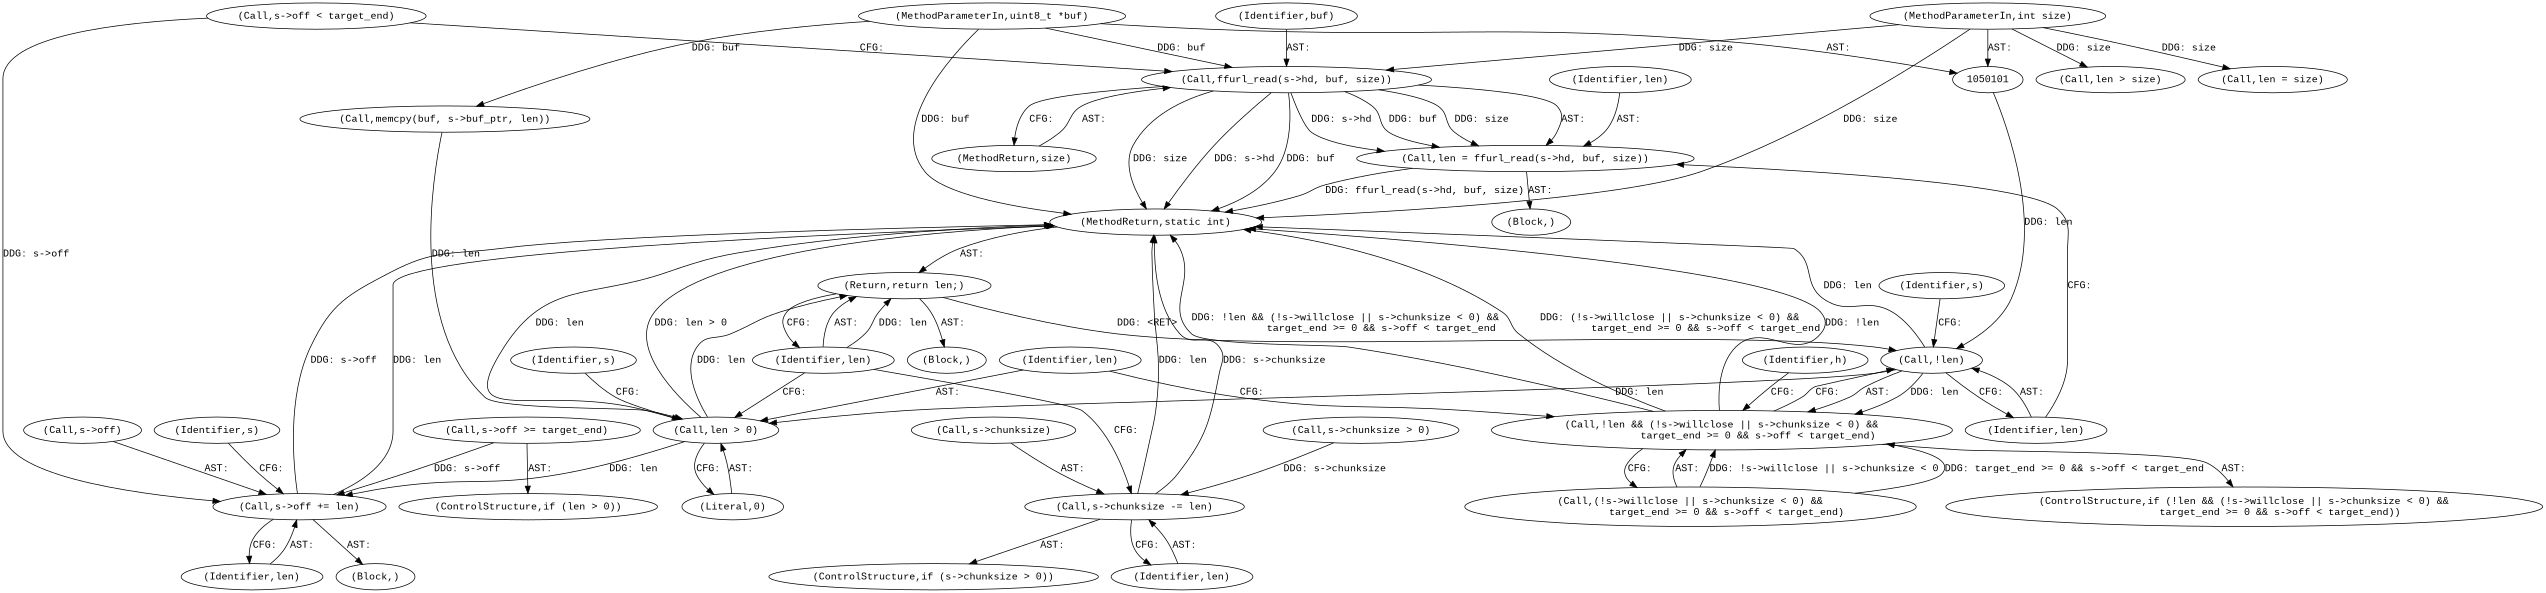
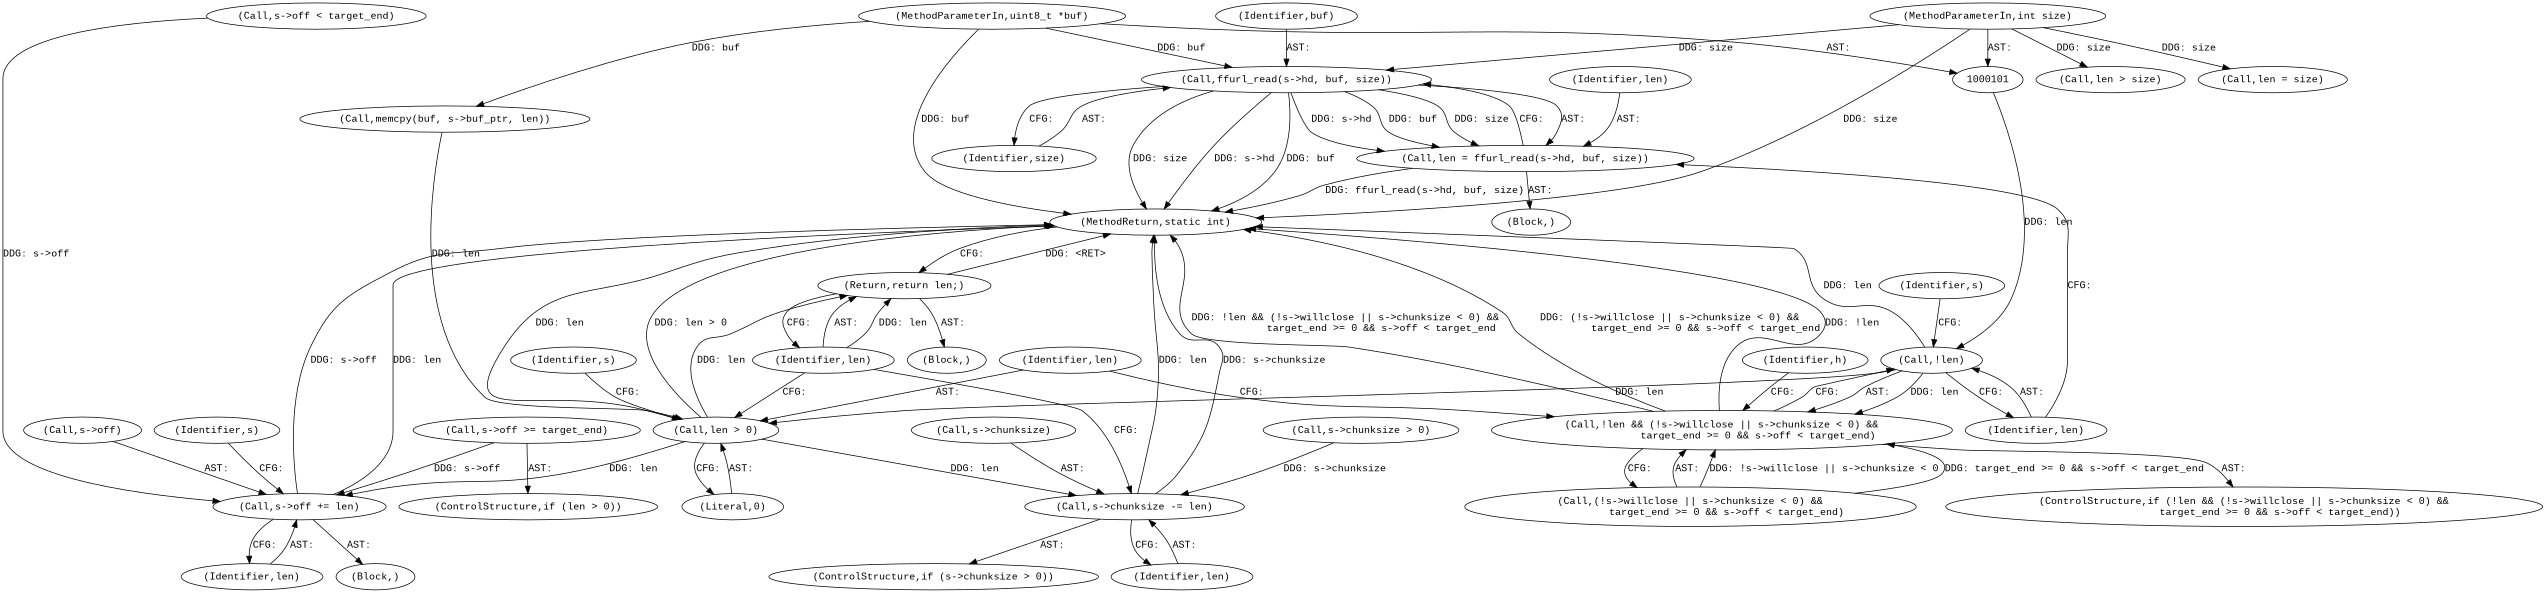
(787, 47) -> (1492, 97)
(1988, 80) -> (1988, 80)
(1014, 159) -> (1014, 159)
(975, 254) -> (975, 254)
(1414, 341) -> (1025, 255)
none -> (915, 467)
